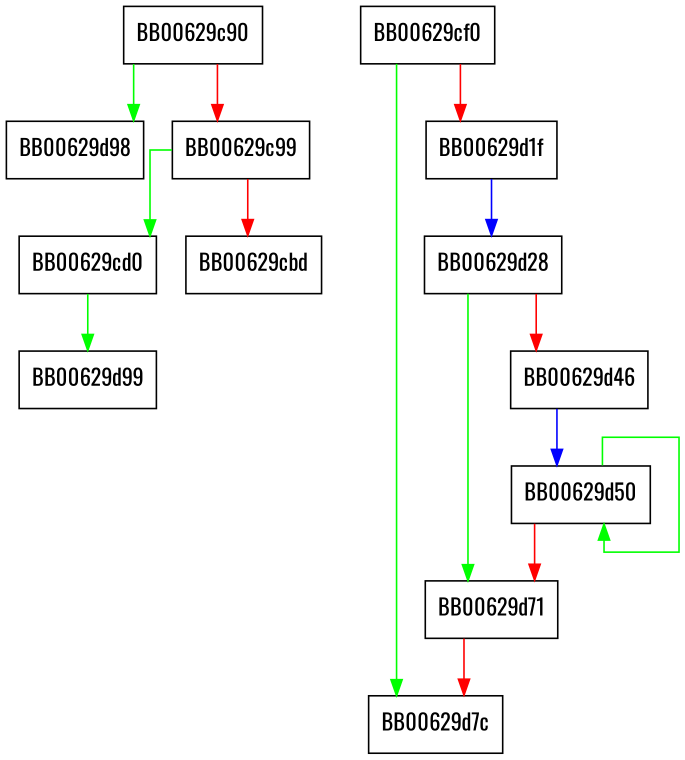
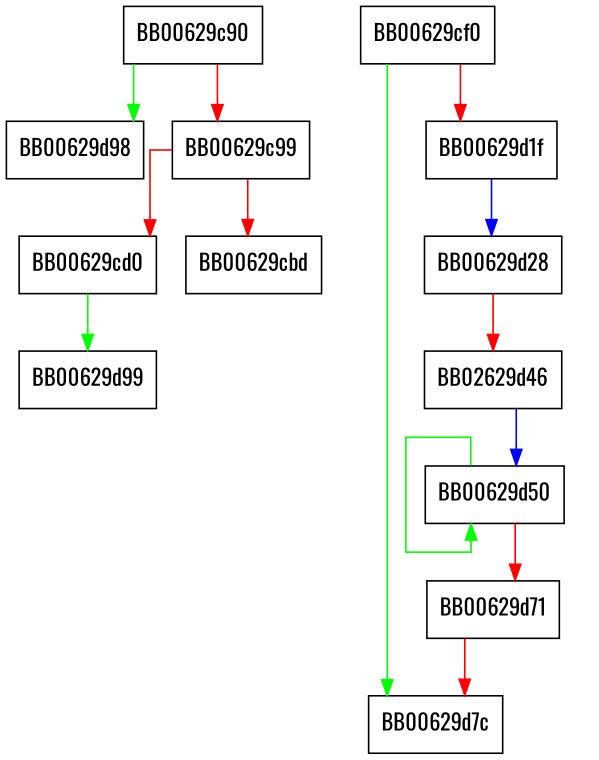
(150, 174) -> (150, 174)
(579, 380) -> (493, 380)
(468, 429) -> none
